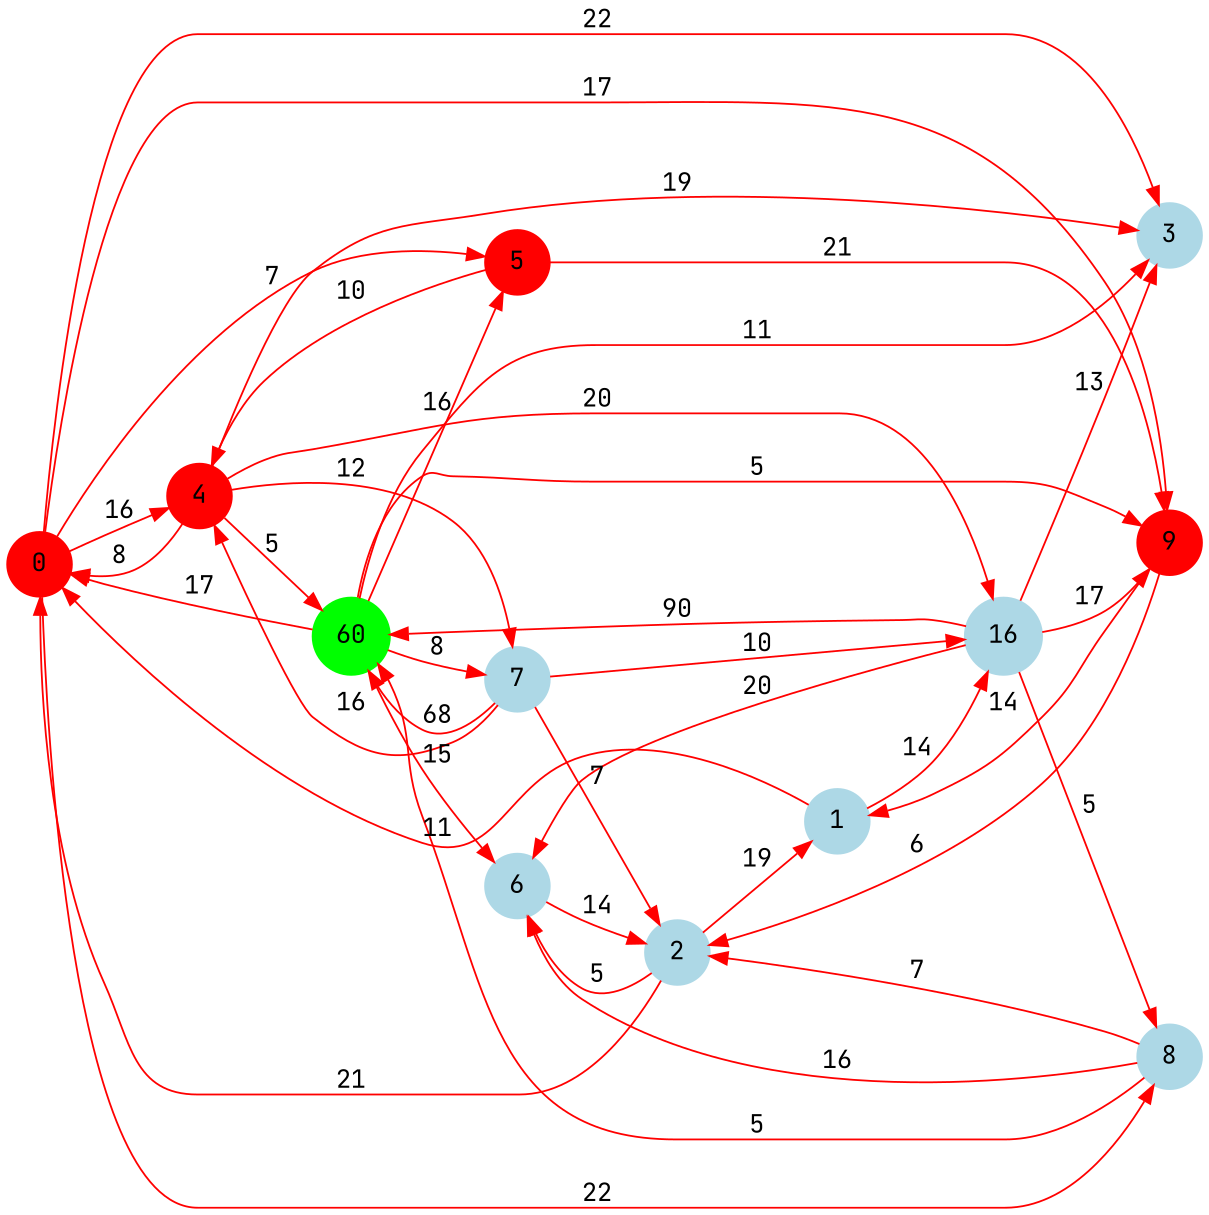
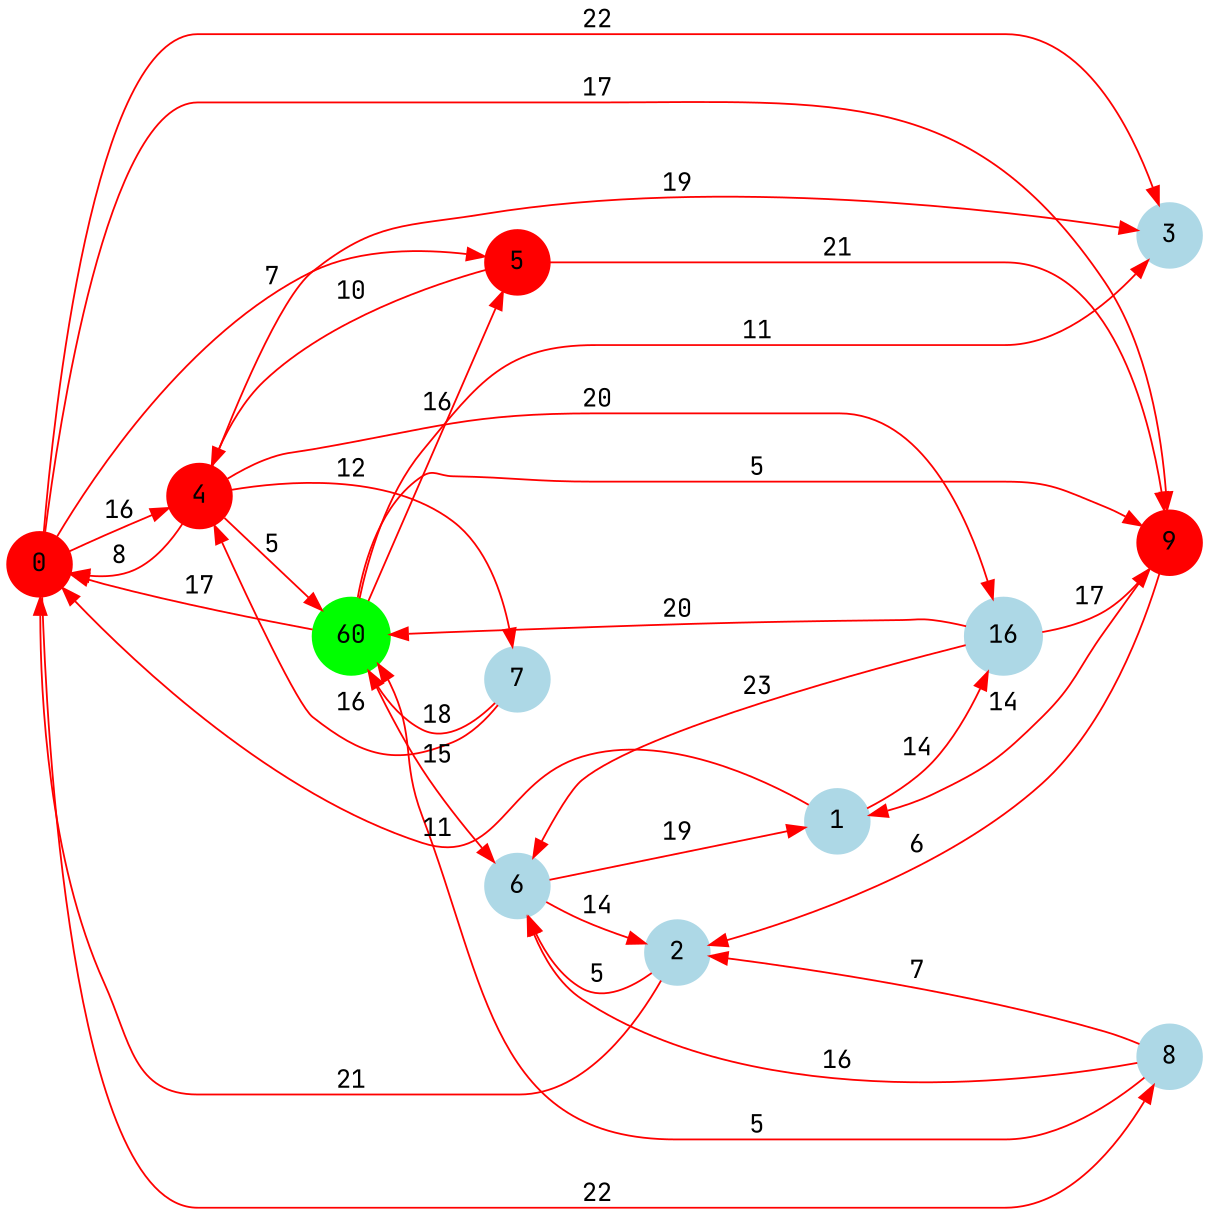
(1087, 442) -> none
(677, 610) -> (677, 610)
(748, 659) -> none
(427, 663) -> none
(757, 687) -> (757, 687)
(437, 716) -> (437, 716)
(593, 808) -> none
(1084, 841) -> none
(750, 893) -> (668, 856)
